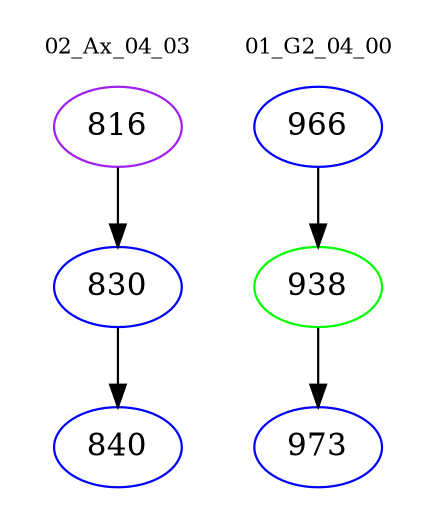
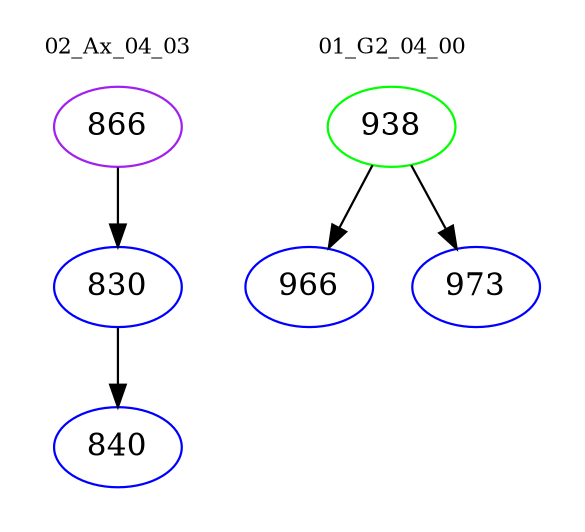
(118, 127) -> (118, 127)
(318, 196) -> (356, 197)
